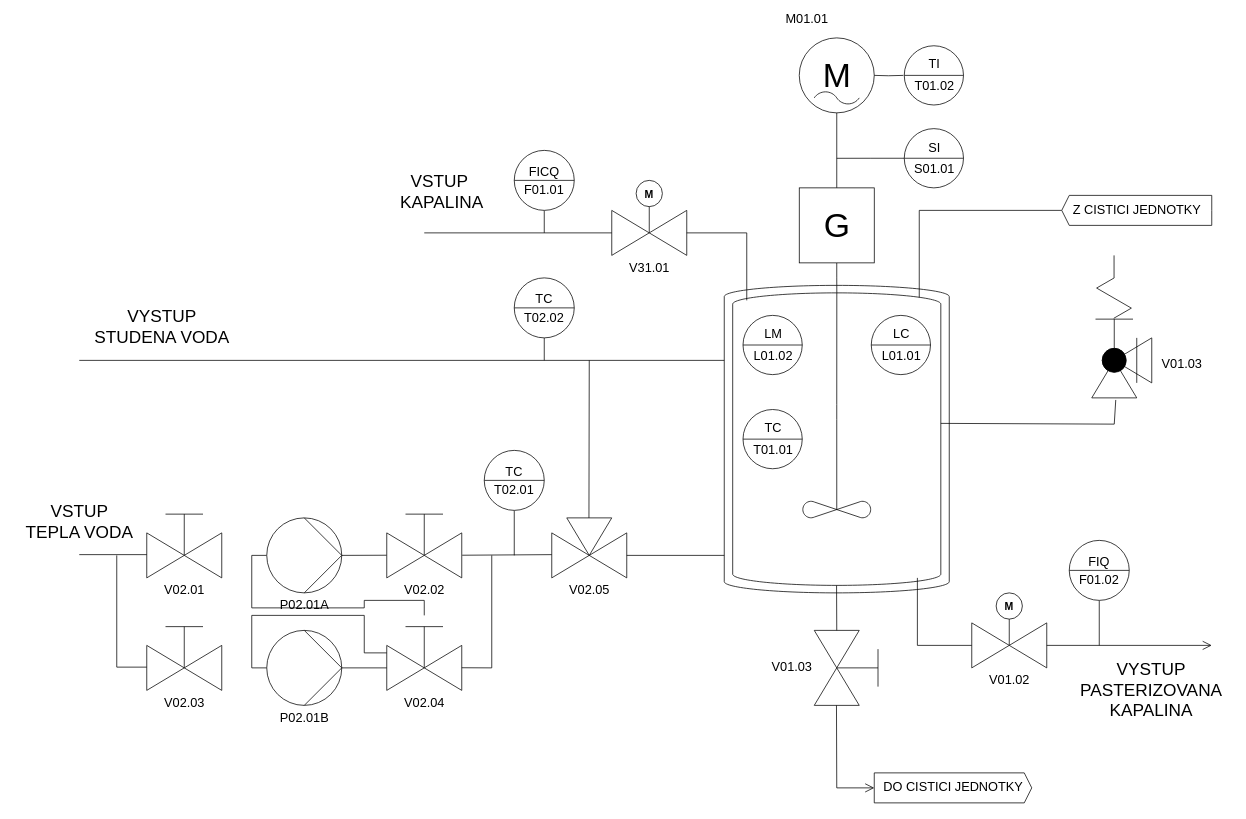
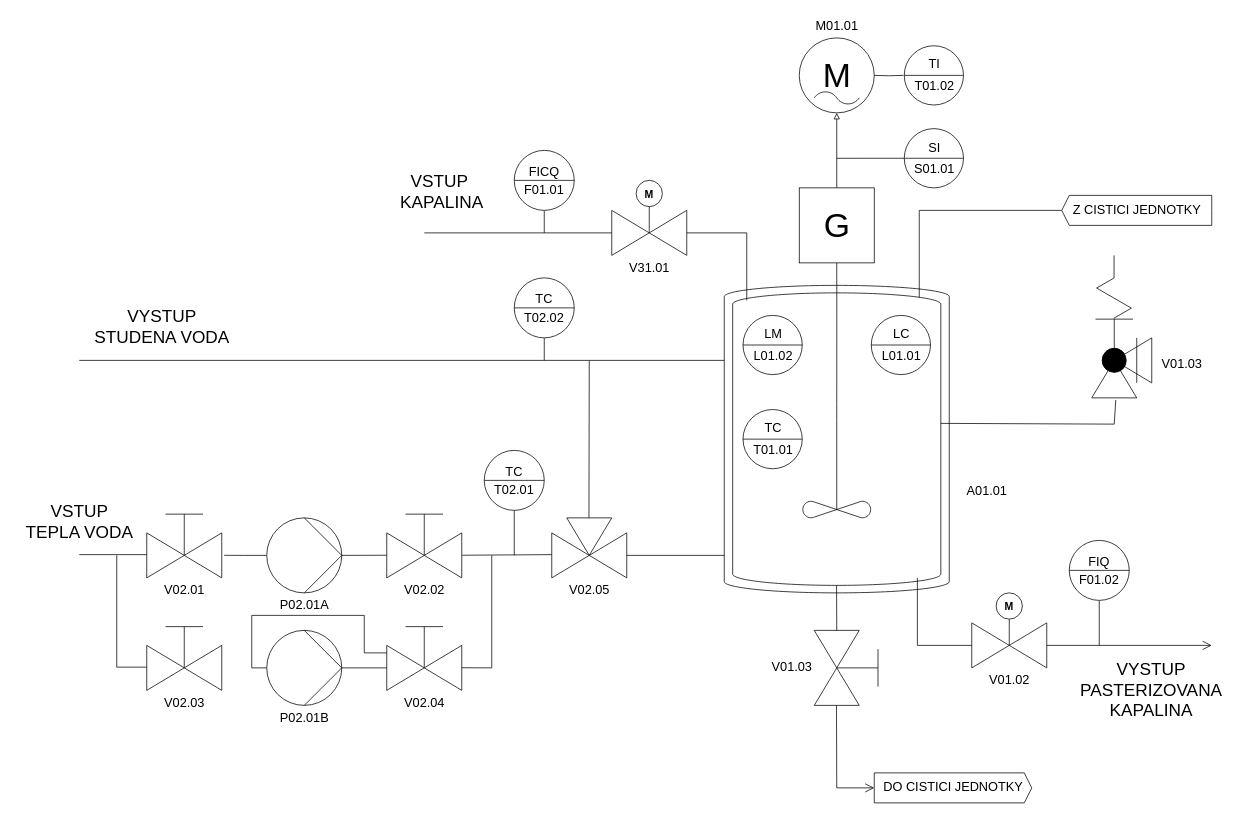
(807, 19) -> (837, 27)
(837, 117) -> (837, 120)
none -> (987, 492)
(322, 608) -> (239, 555)
